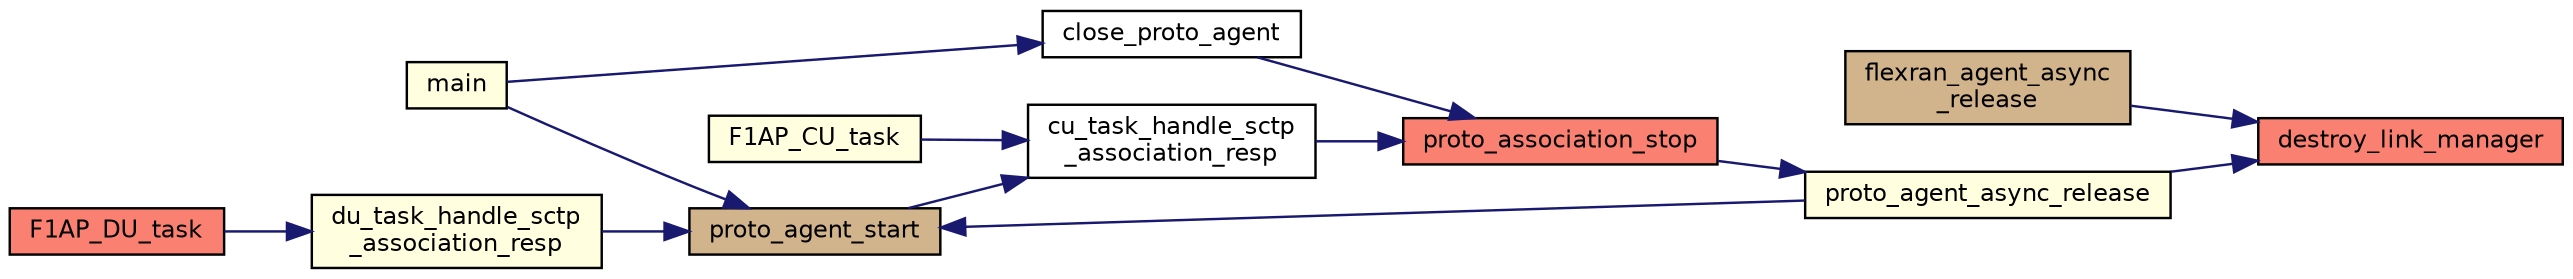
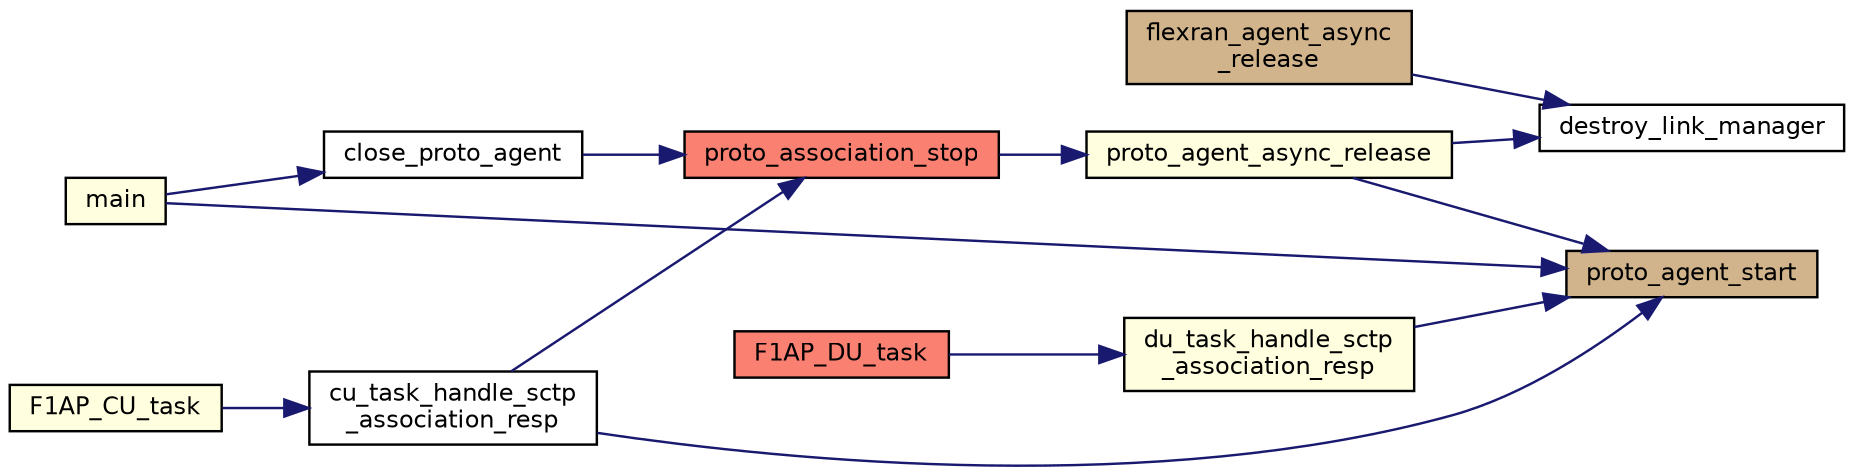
(2411, 141) -> (1692, 128)
(956, 196) -> (1135, 462)
